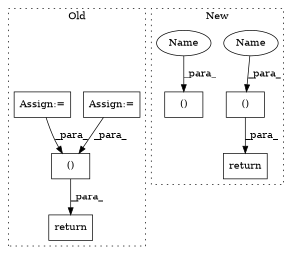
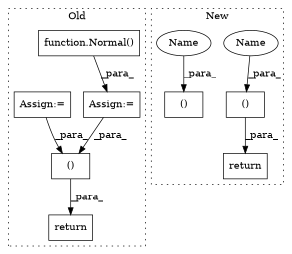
none -> (89, 43)
